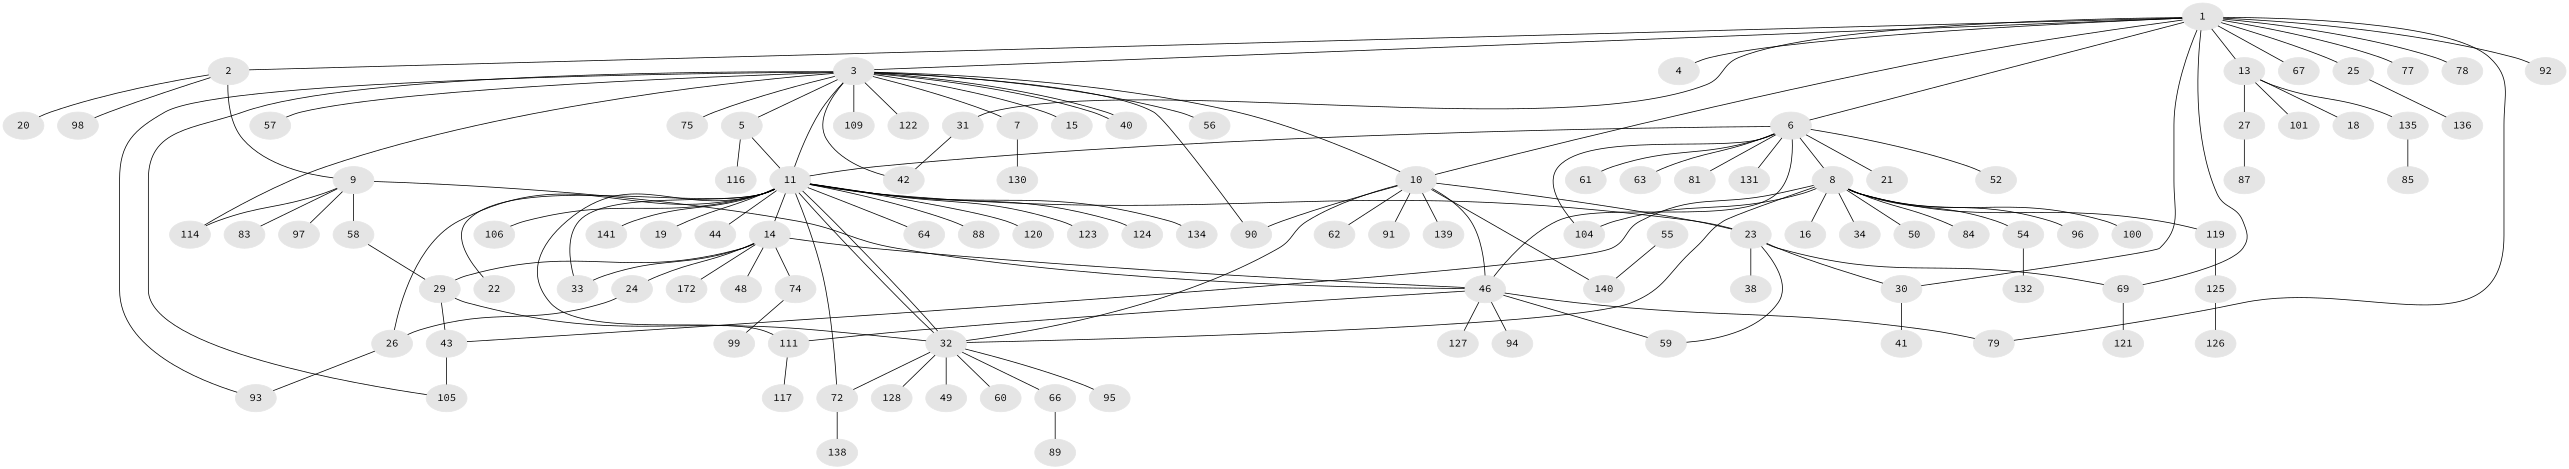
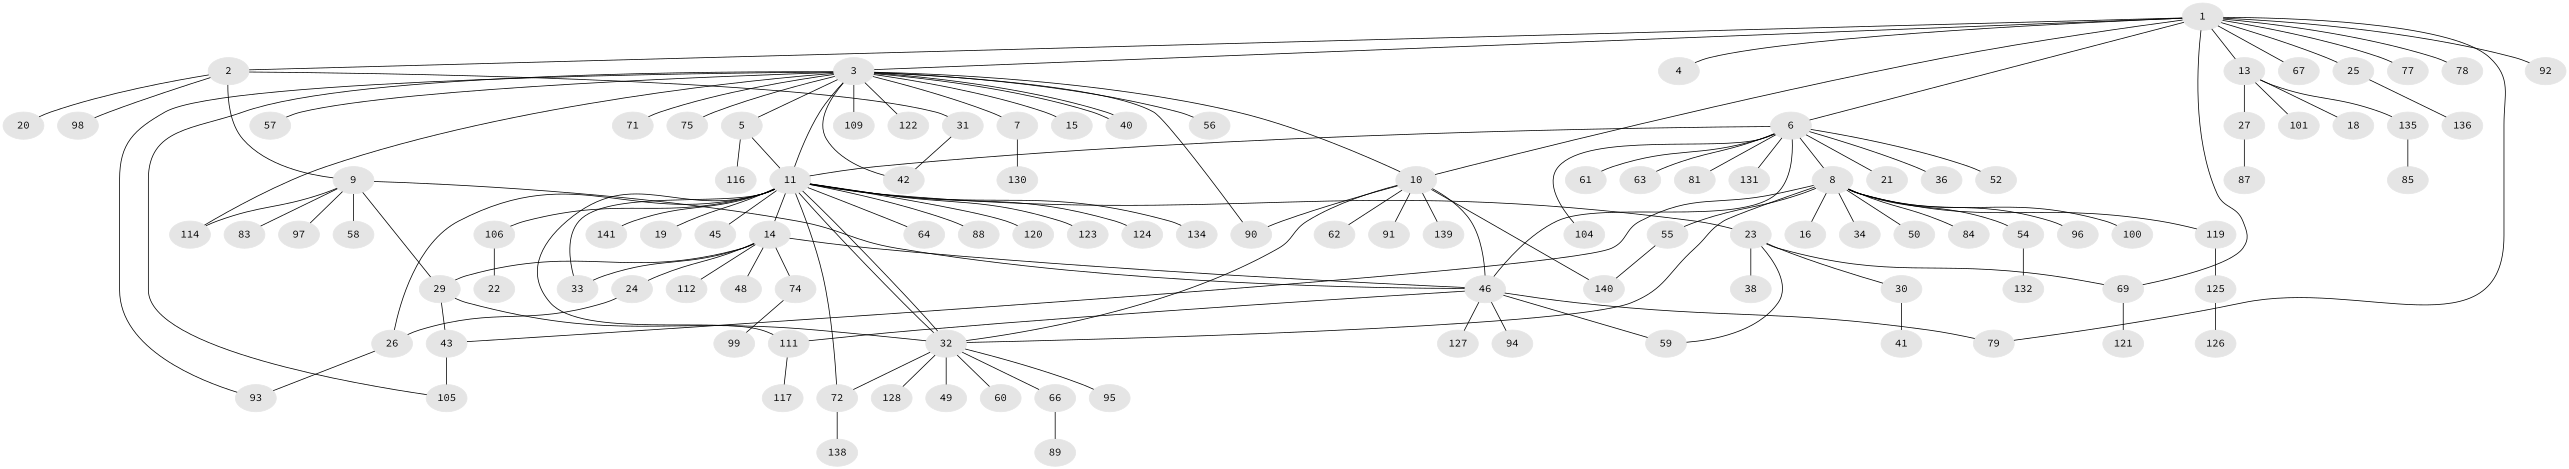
(1587, 105) -> (670, 84)
none -> (633, 126)
none -> (1942, 180)
(587, 196) -> (494, 262)
(1585, 203) -> none
(1708, 207) -> (1717, 215)
(715, 235) -> (715, 235)
(2152, 250) -> none
(397, 262) -> (397, 235)
(687, 289) -> (687, 289)
